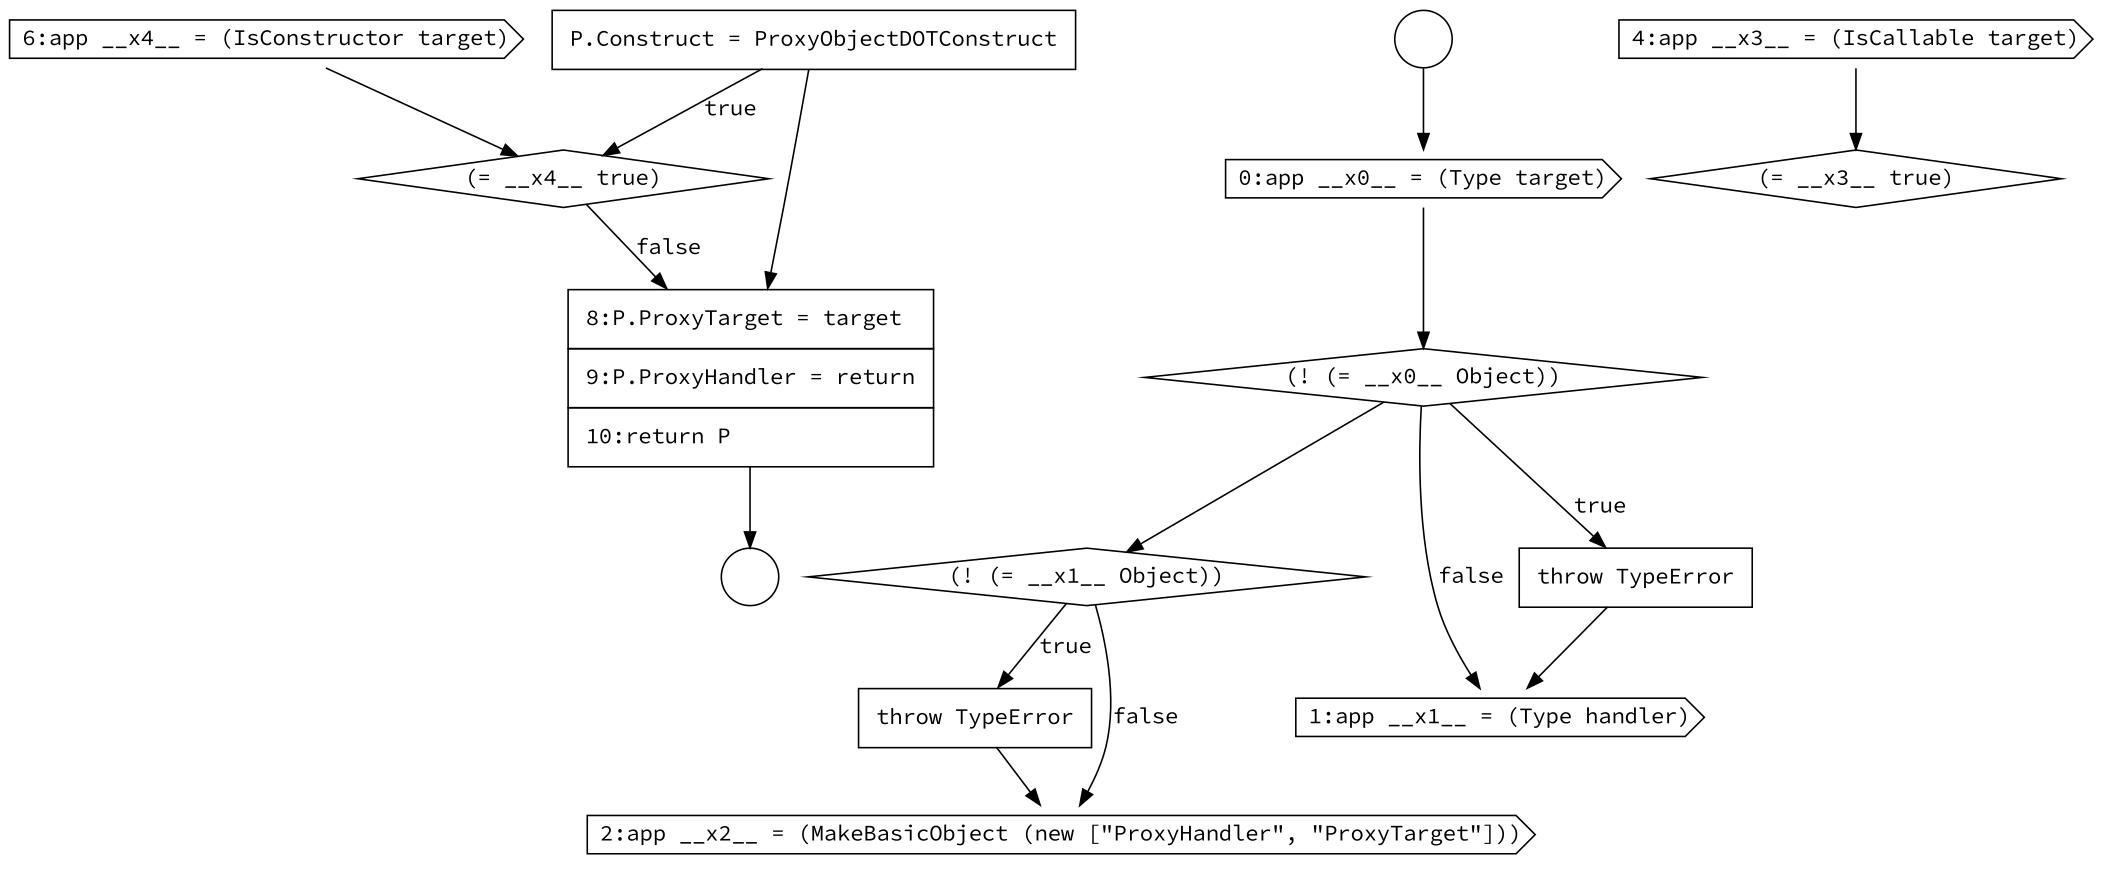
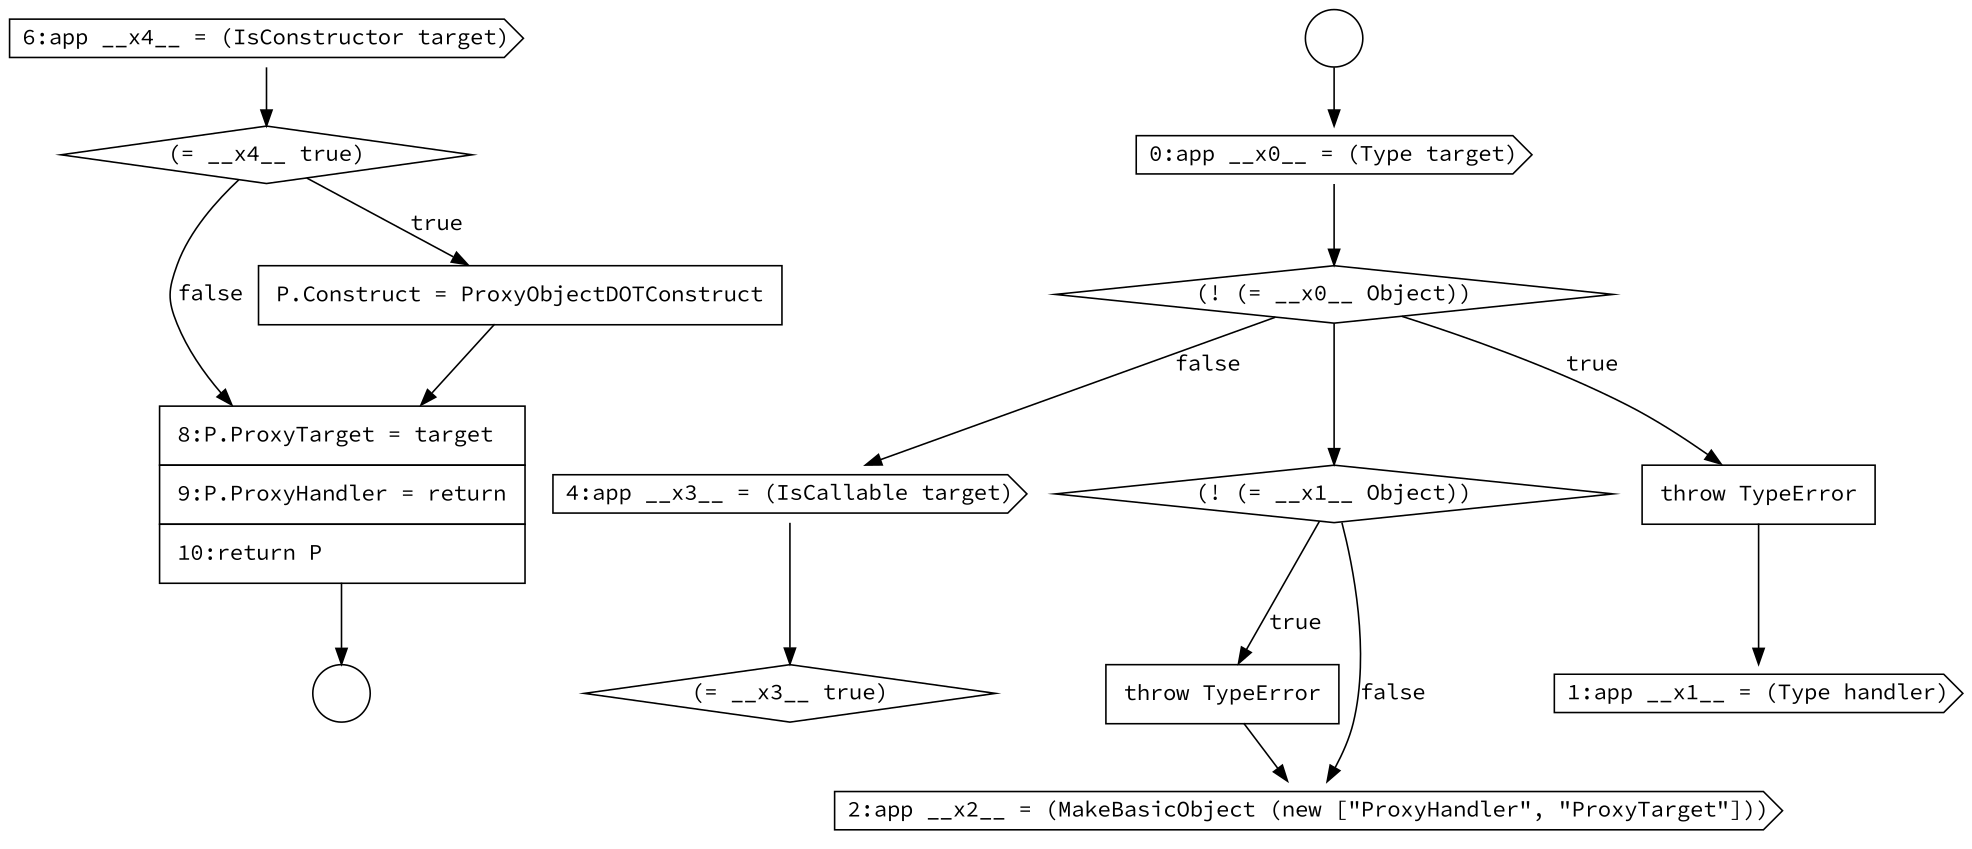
(690, 108) -> (380, 217)
(1425, 545) -> (1078, 388)
